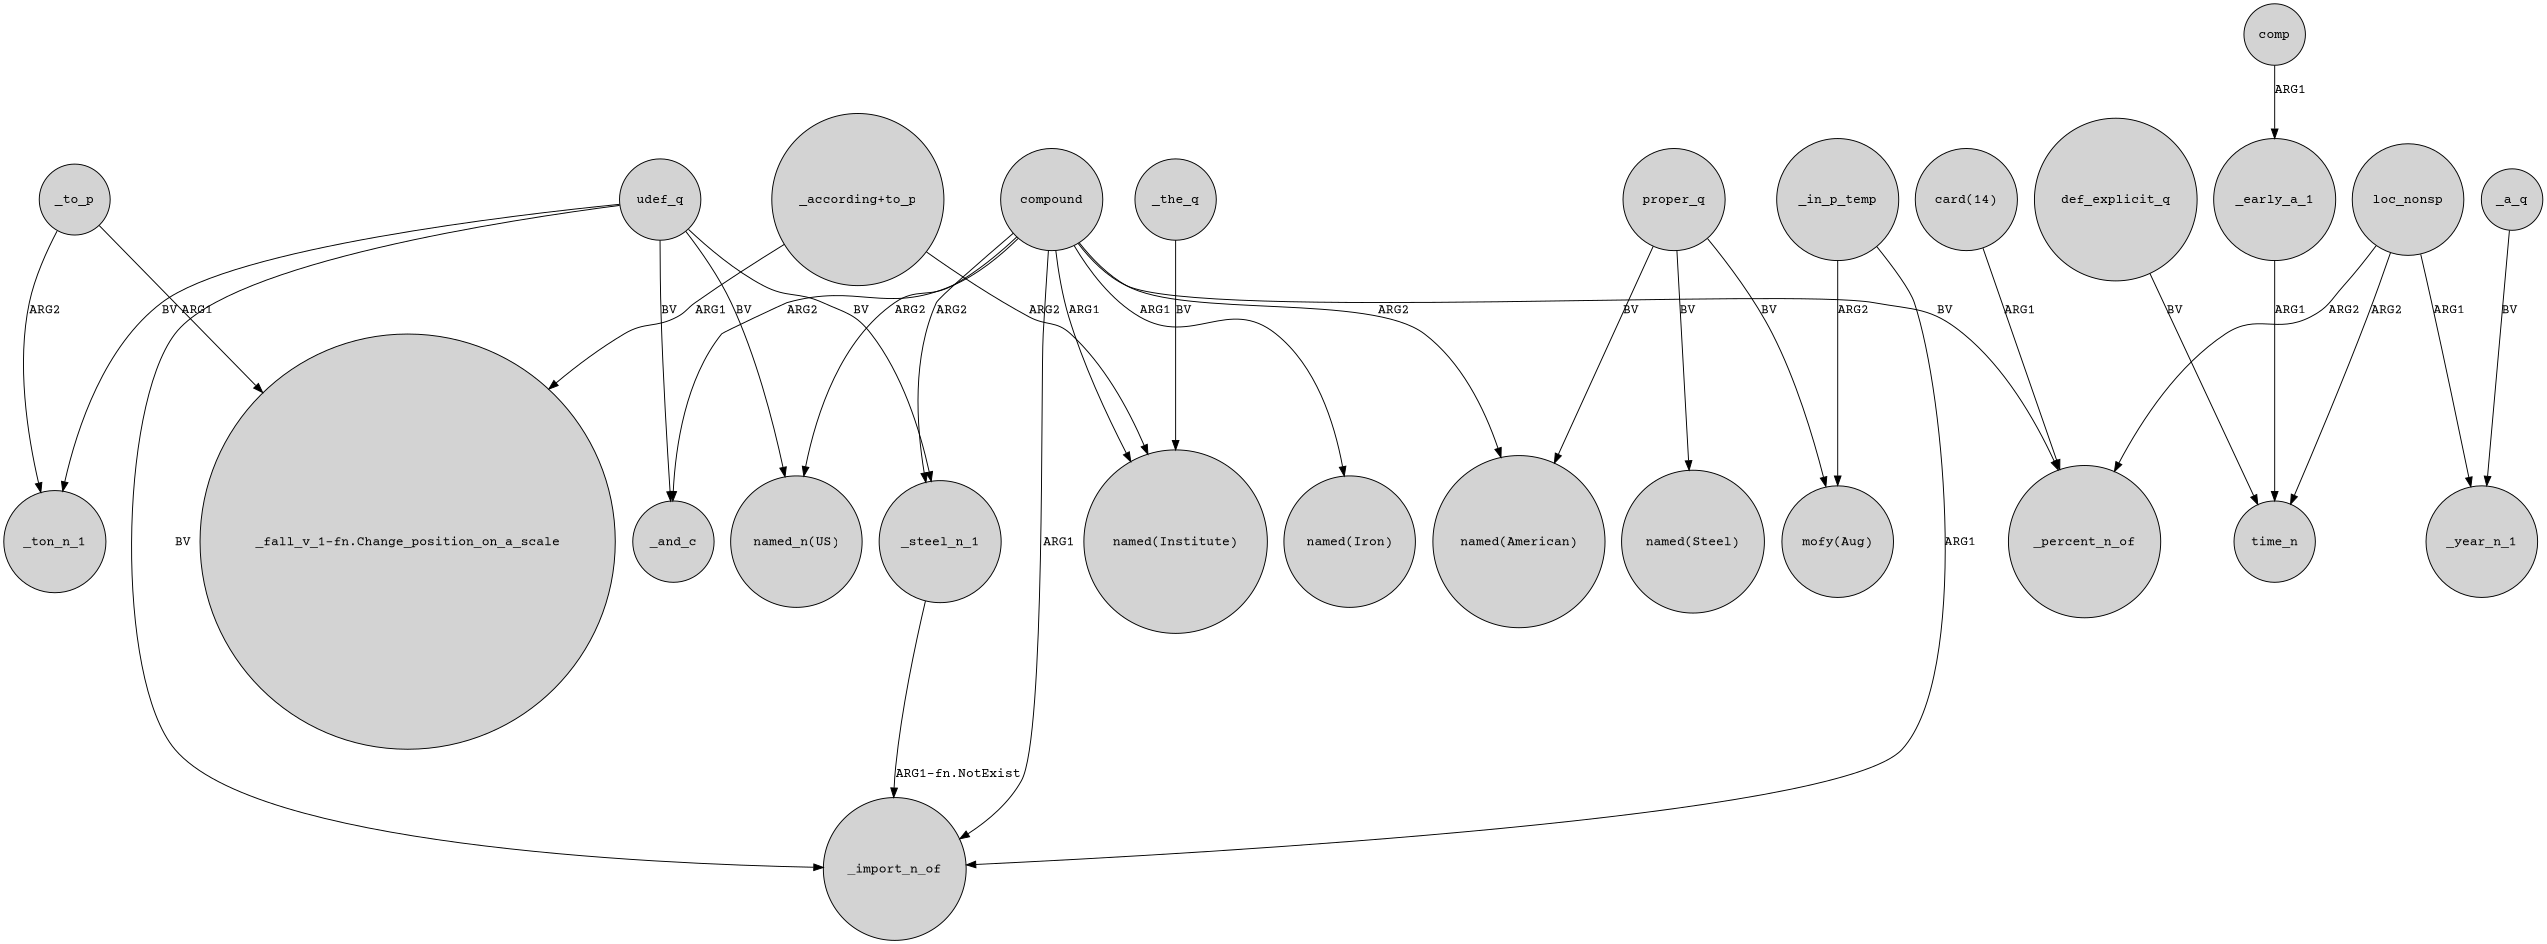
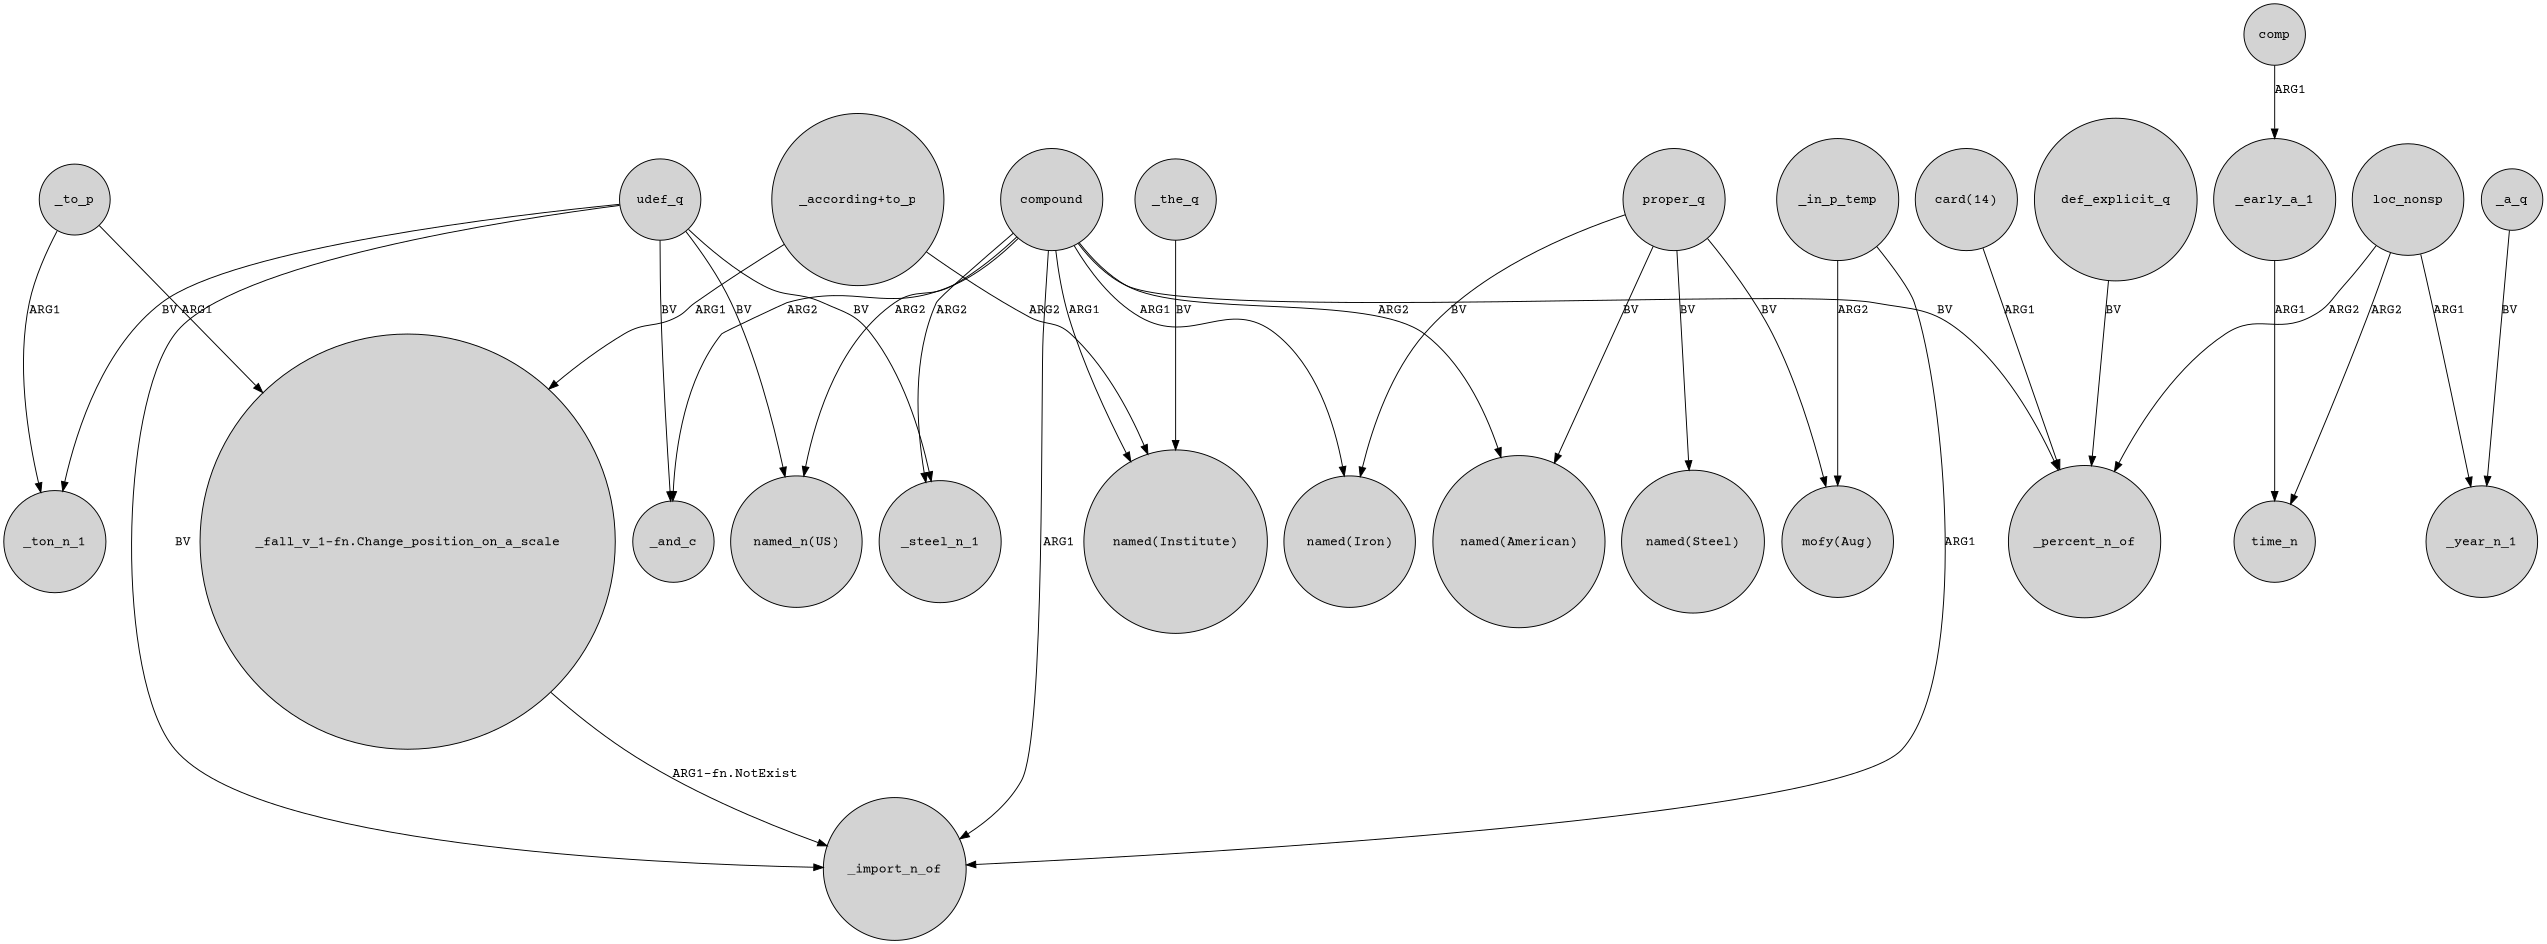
(45, 310) -> (45, 310)
none -> (1449, 310)
(2202, 385) -> (2100, 368)
(906, 694) -> (677, 781)
